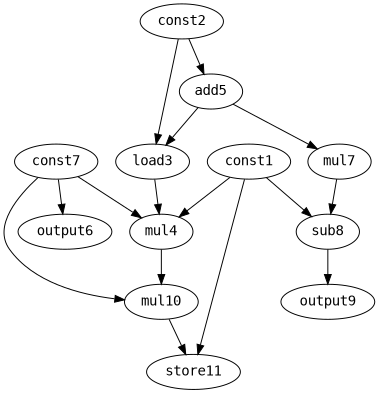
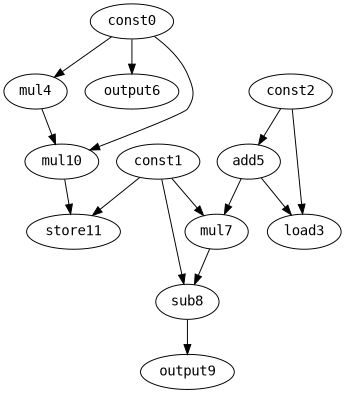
(56, 162) -> (132, 21)
(156, 192) -> none
(208, 194) -> (184, 193)
